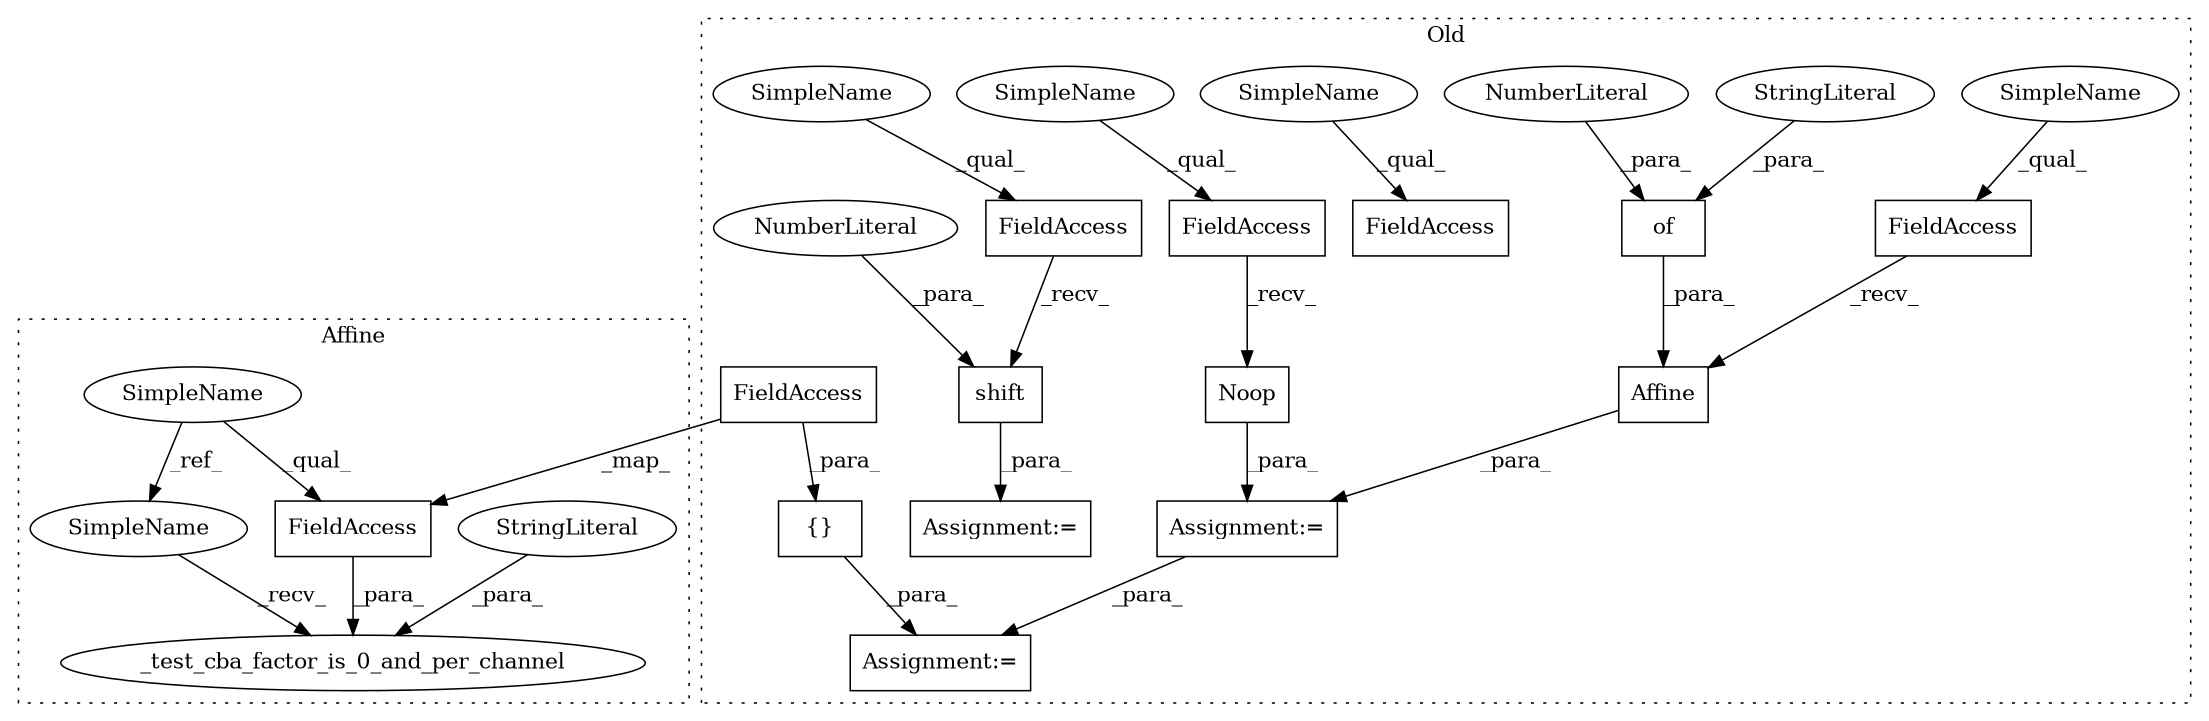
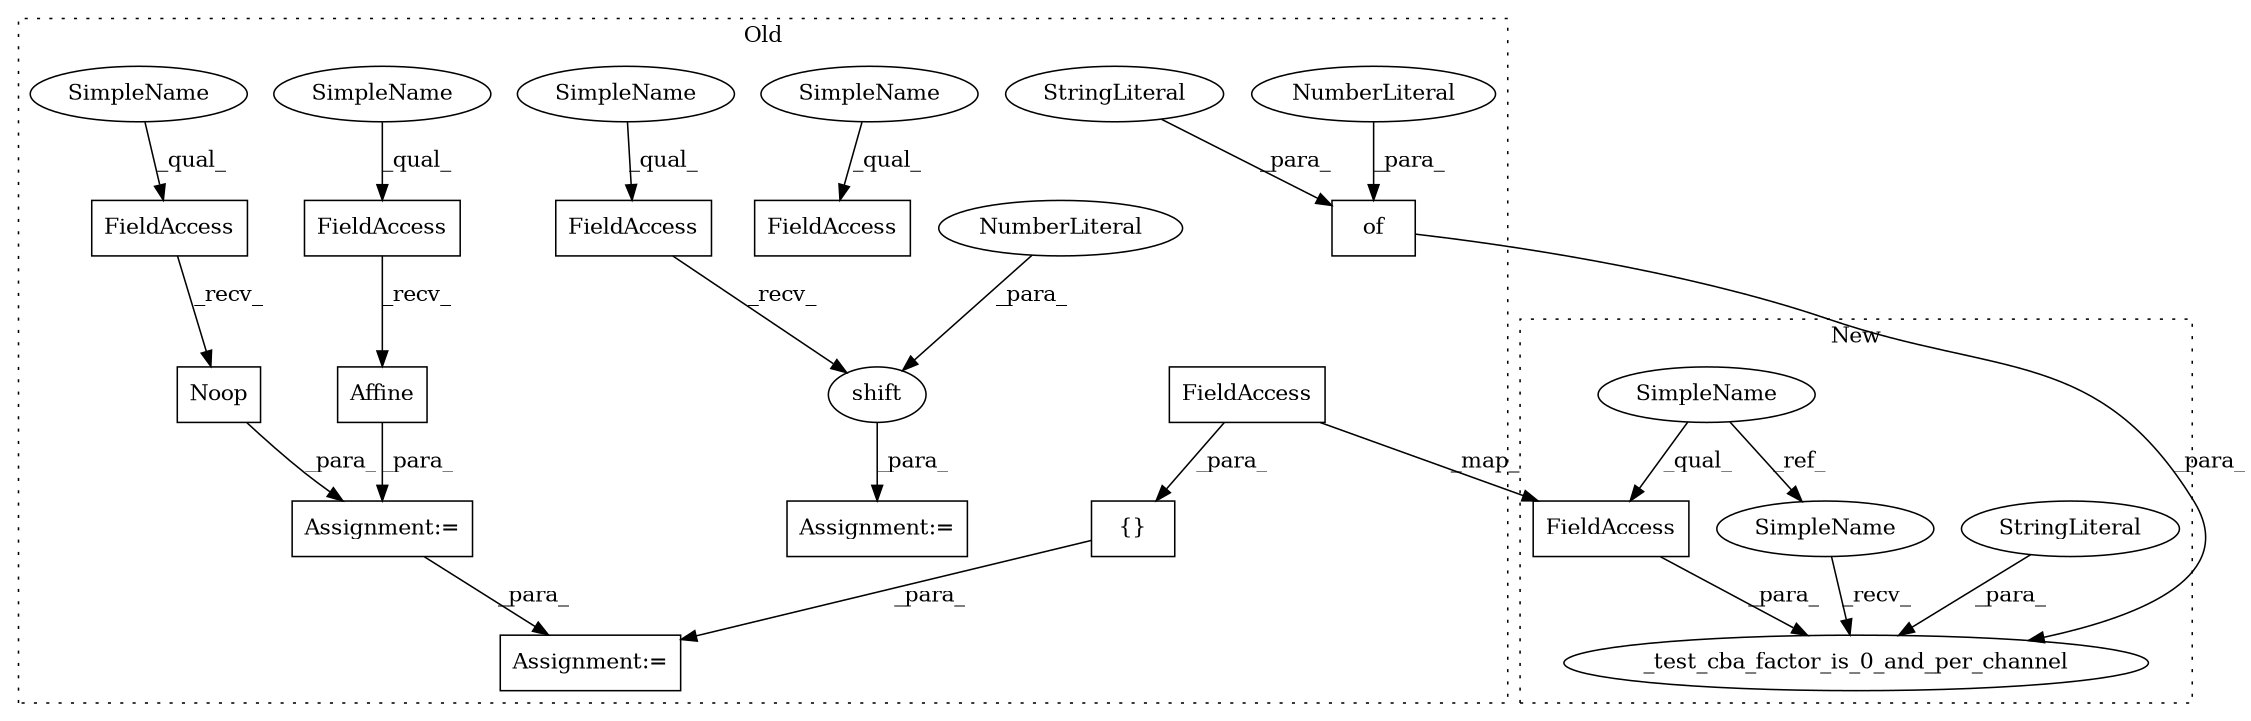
(1663, 303) -> (1944, 350)
(354, 337) -> (1856, 337)
(1001, 395) -> (877, 395)
